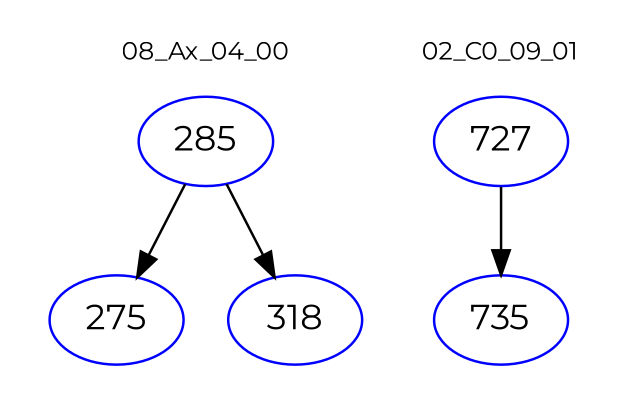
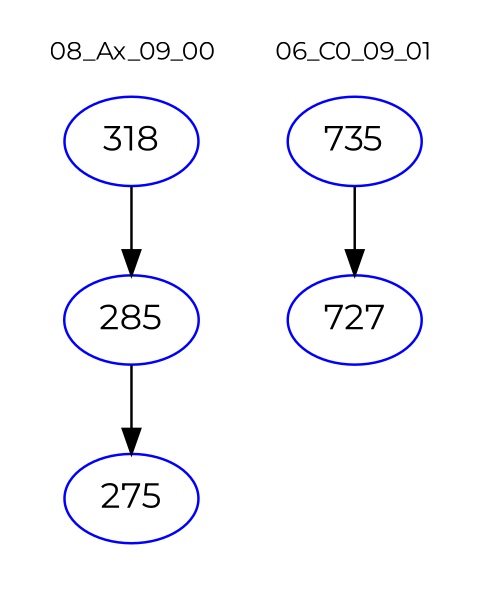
(206, 53) -> (133, 53)
(501, 53) -> (355, 53)
(501, 219) -> (355, 219)
(245, 220) -> (131, 219)
